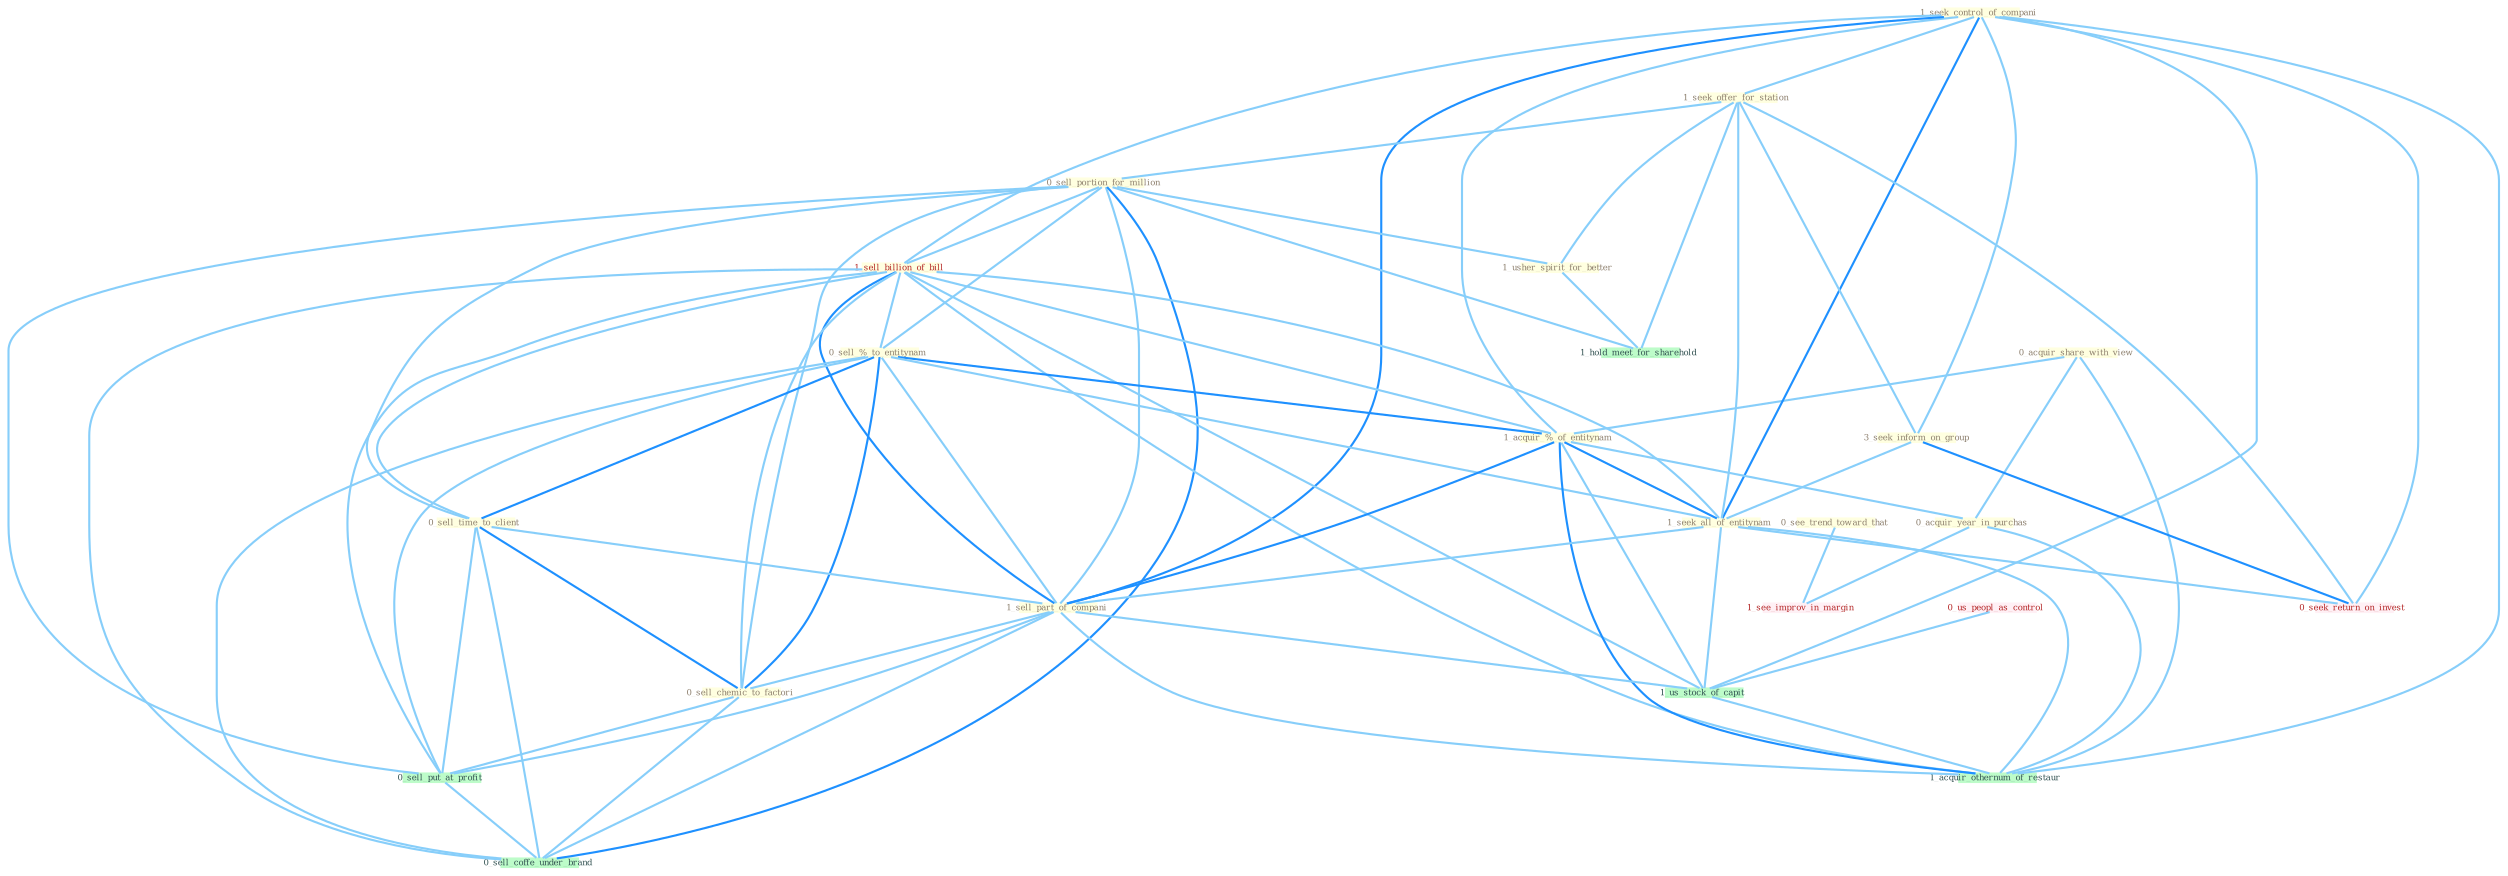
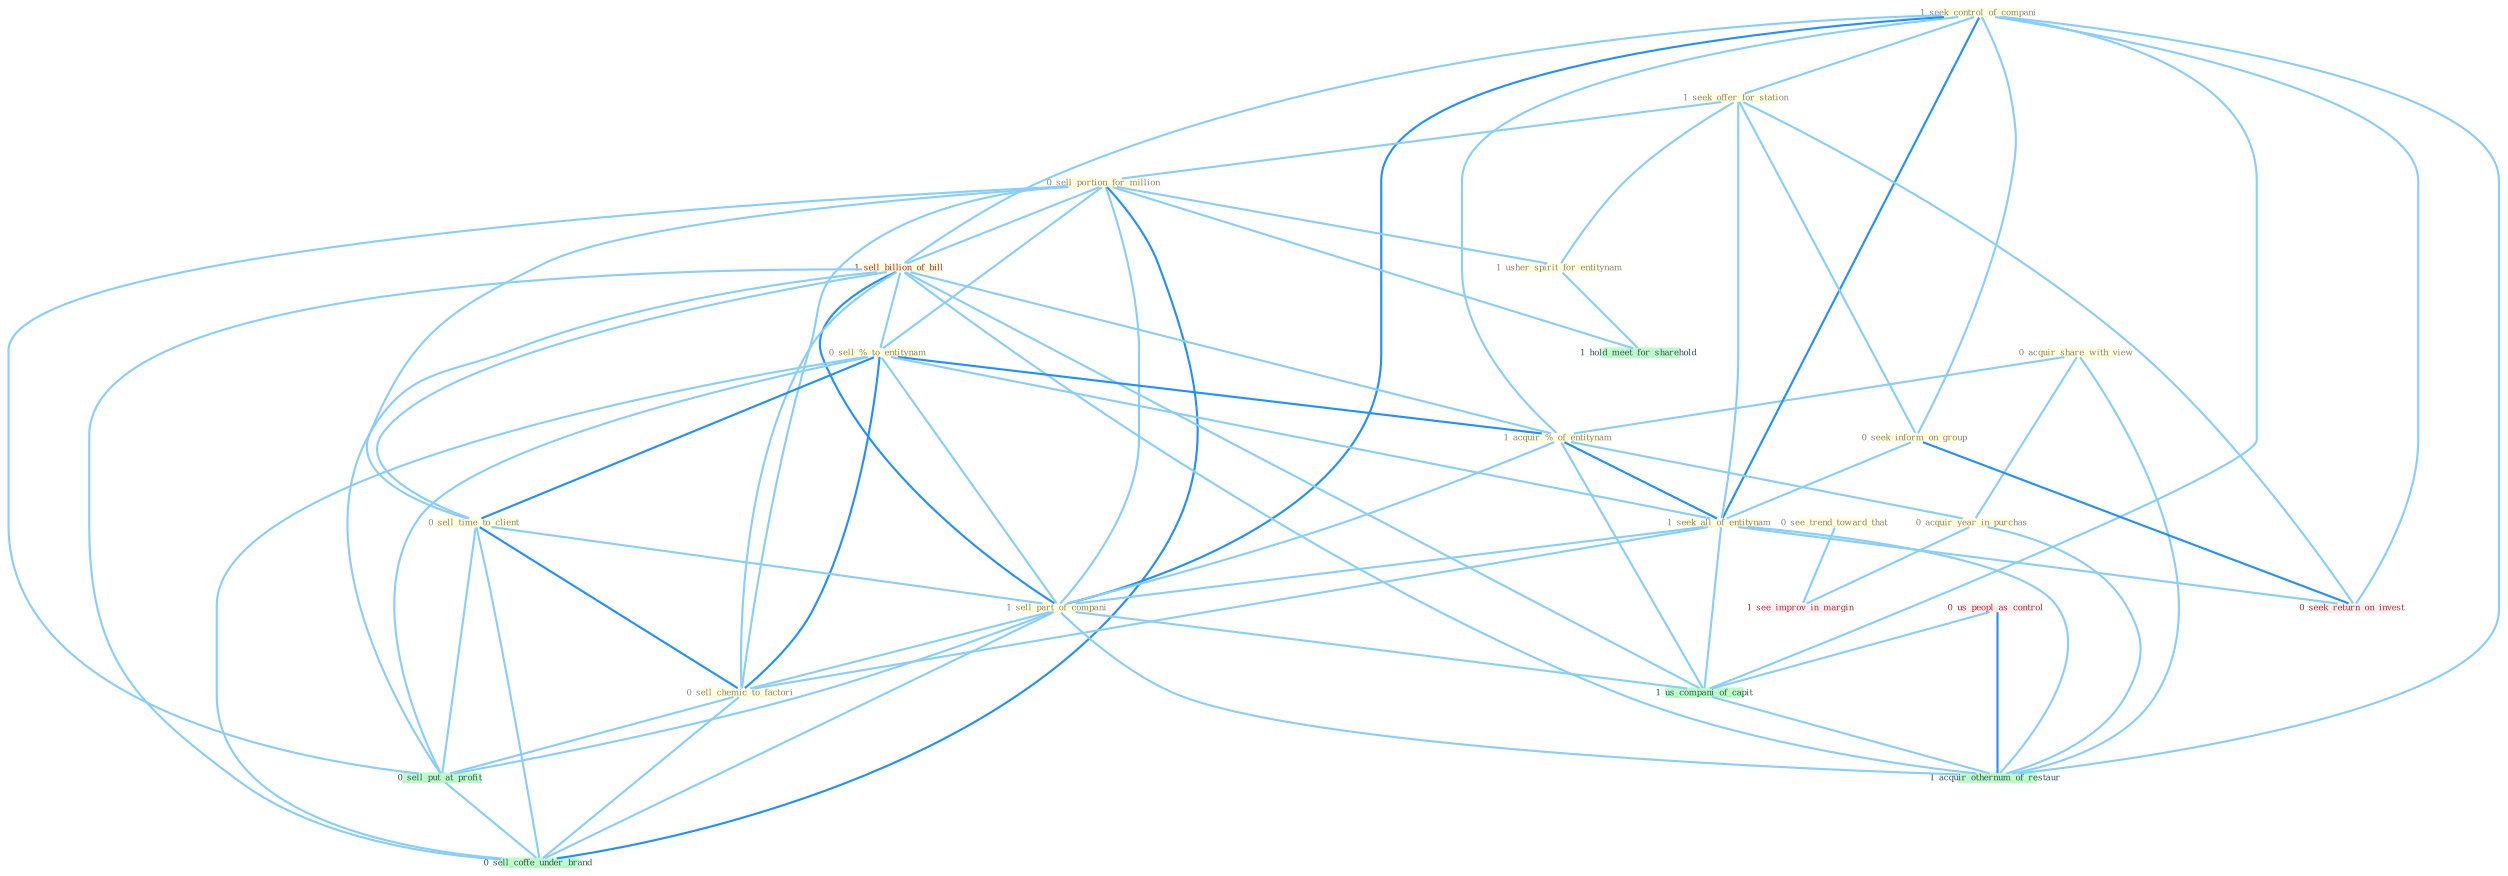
(1689, 225) -> none
(1560, 268) -> (1560, 268)
(1349, 338) -> (1231, 608)
(1917, 438) -> (1917, 438)
(1326, 528) -> (1326, 528)
(1618, 663) -> (1998, 693)
(1704, 693) -> (1704, 693)
